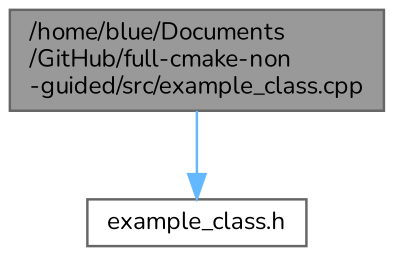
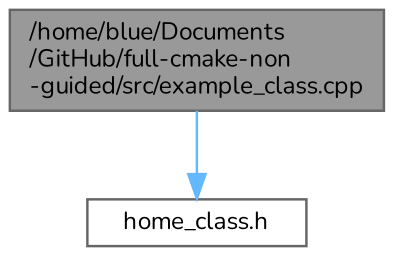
(197, 223) -> (197, 223)
